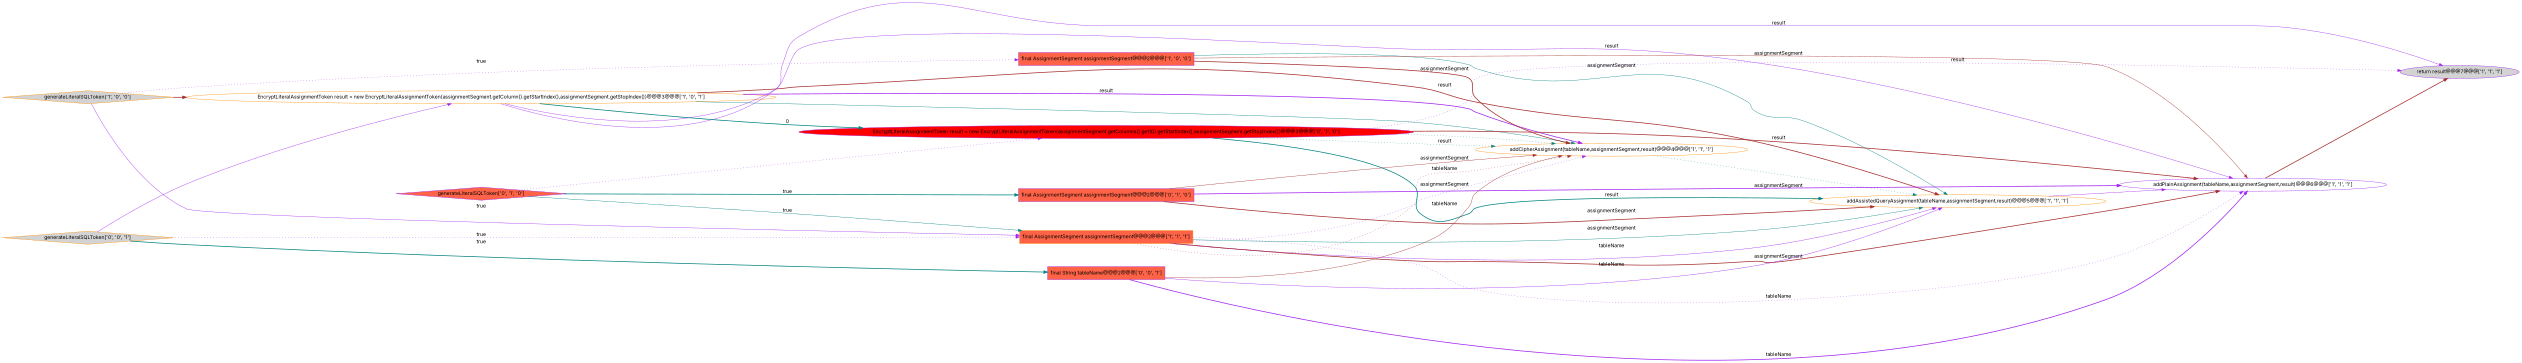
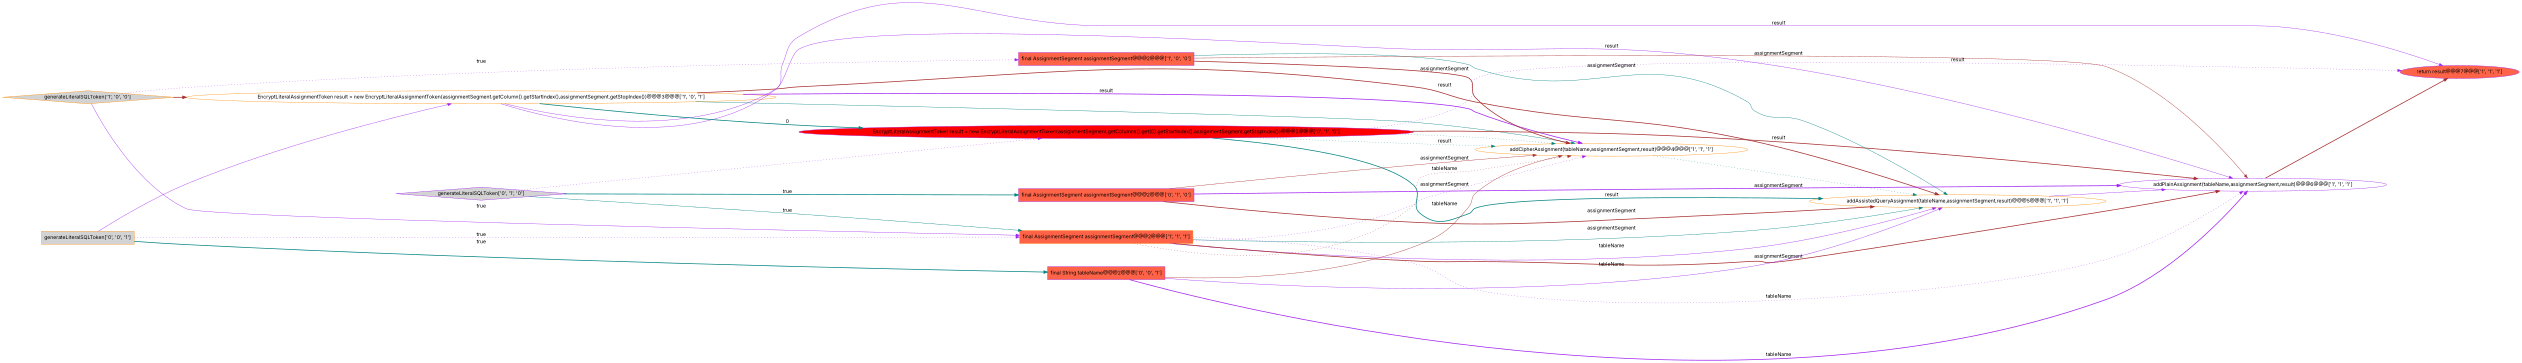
(2460, 72) -> (2460, 72)
(481, 194) -> (481, 194)
(88, 238) -> (88, 238)
